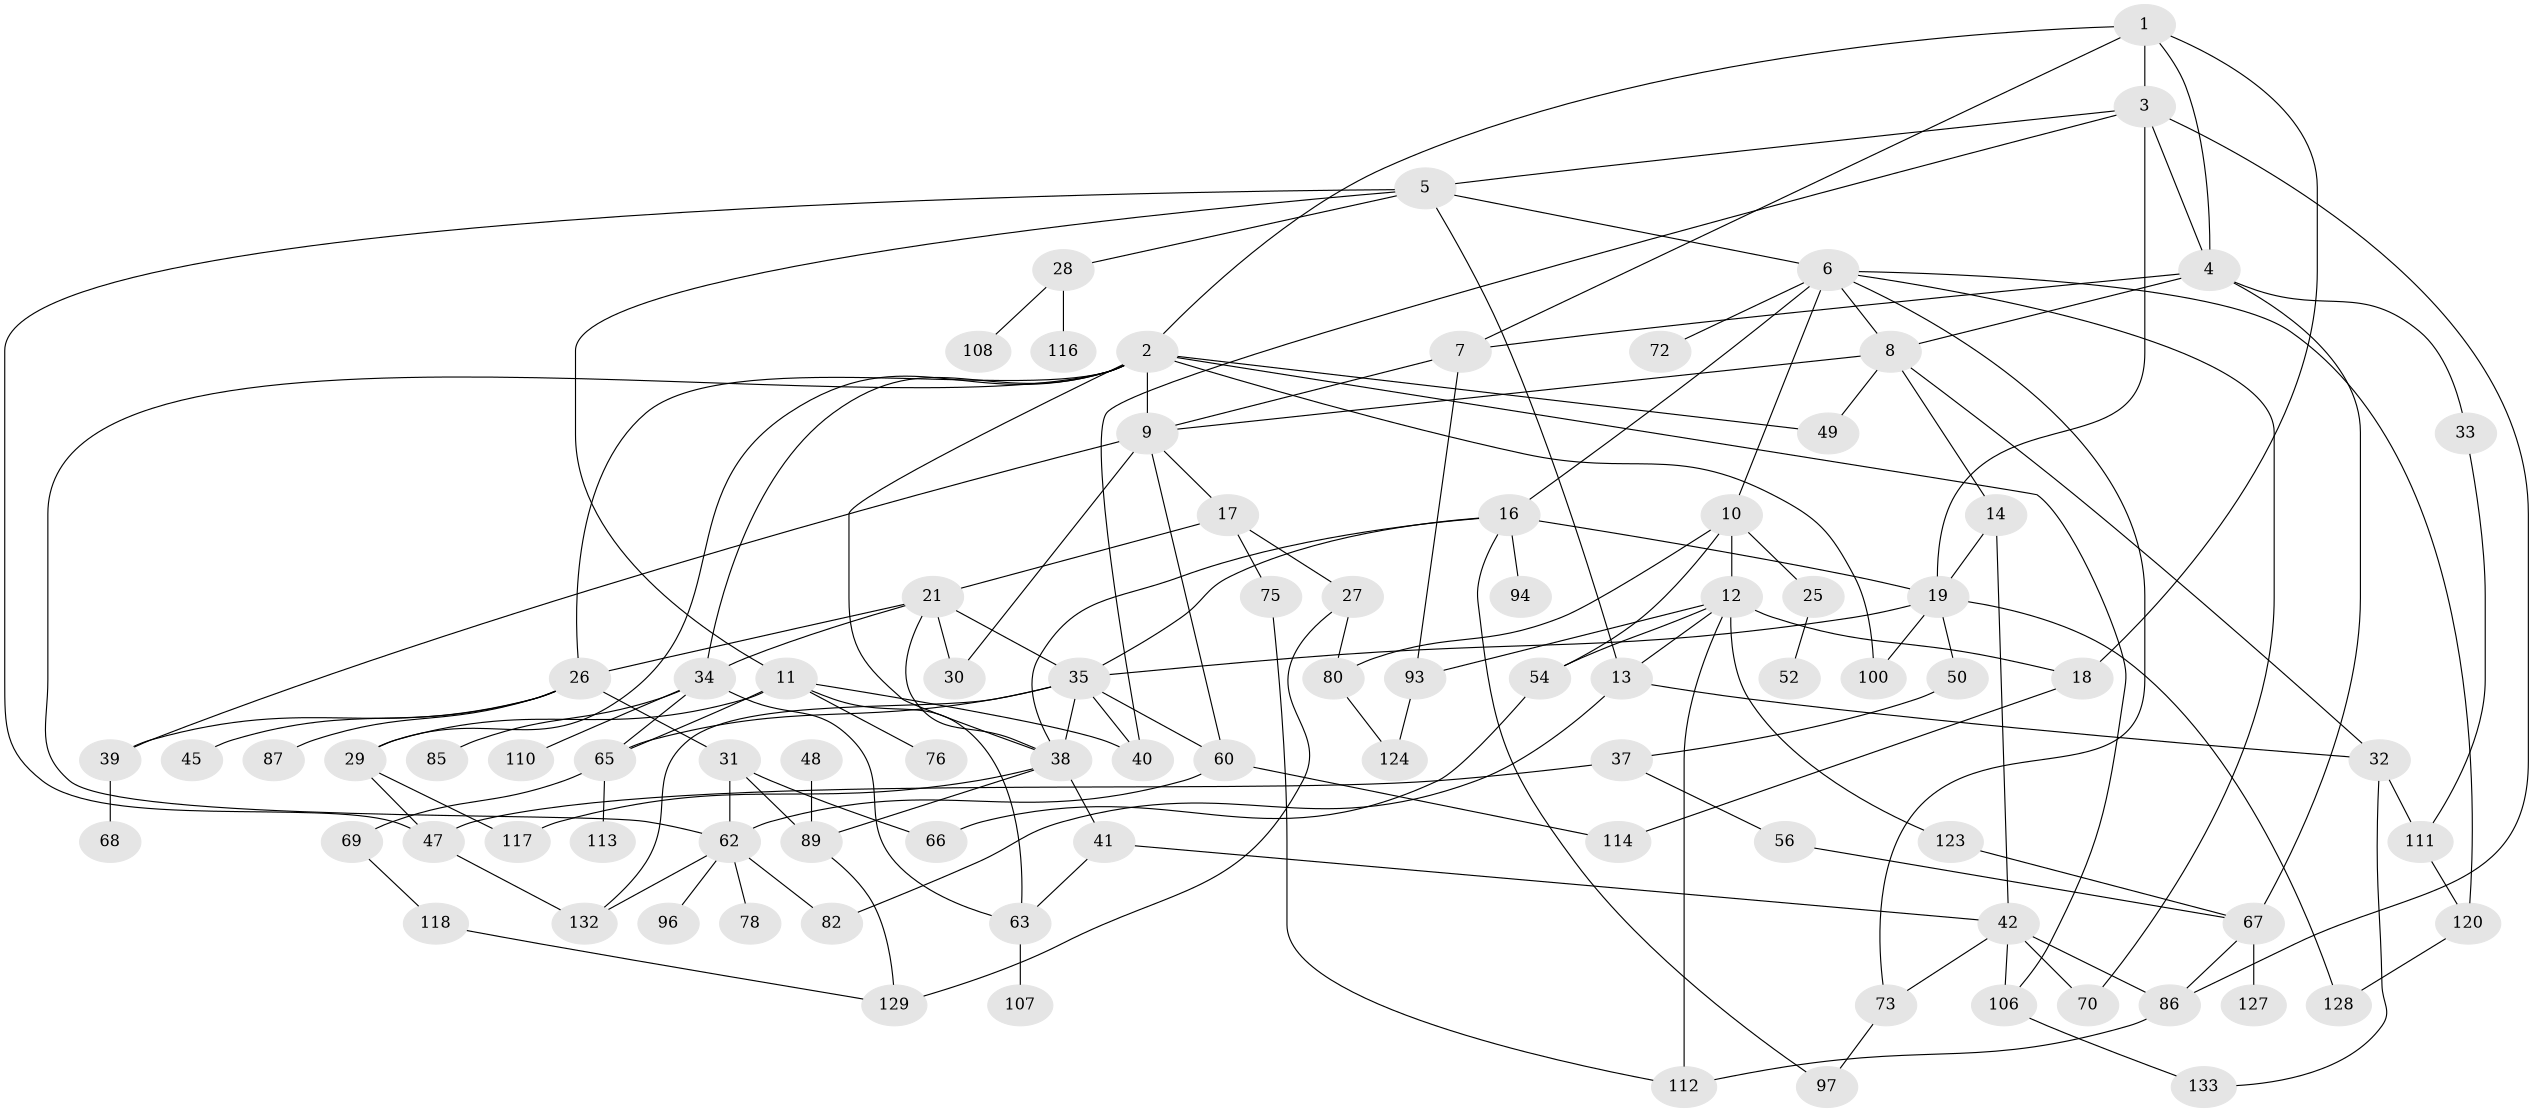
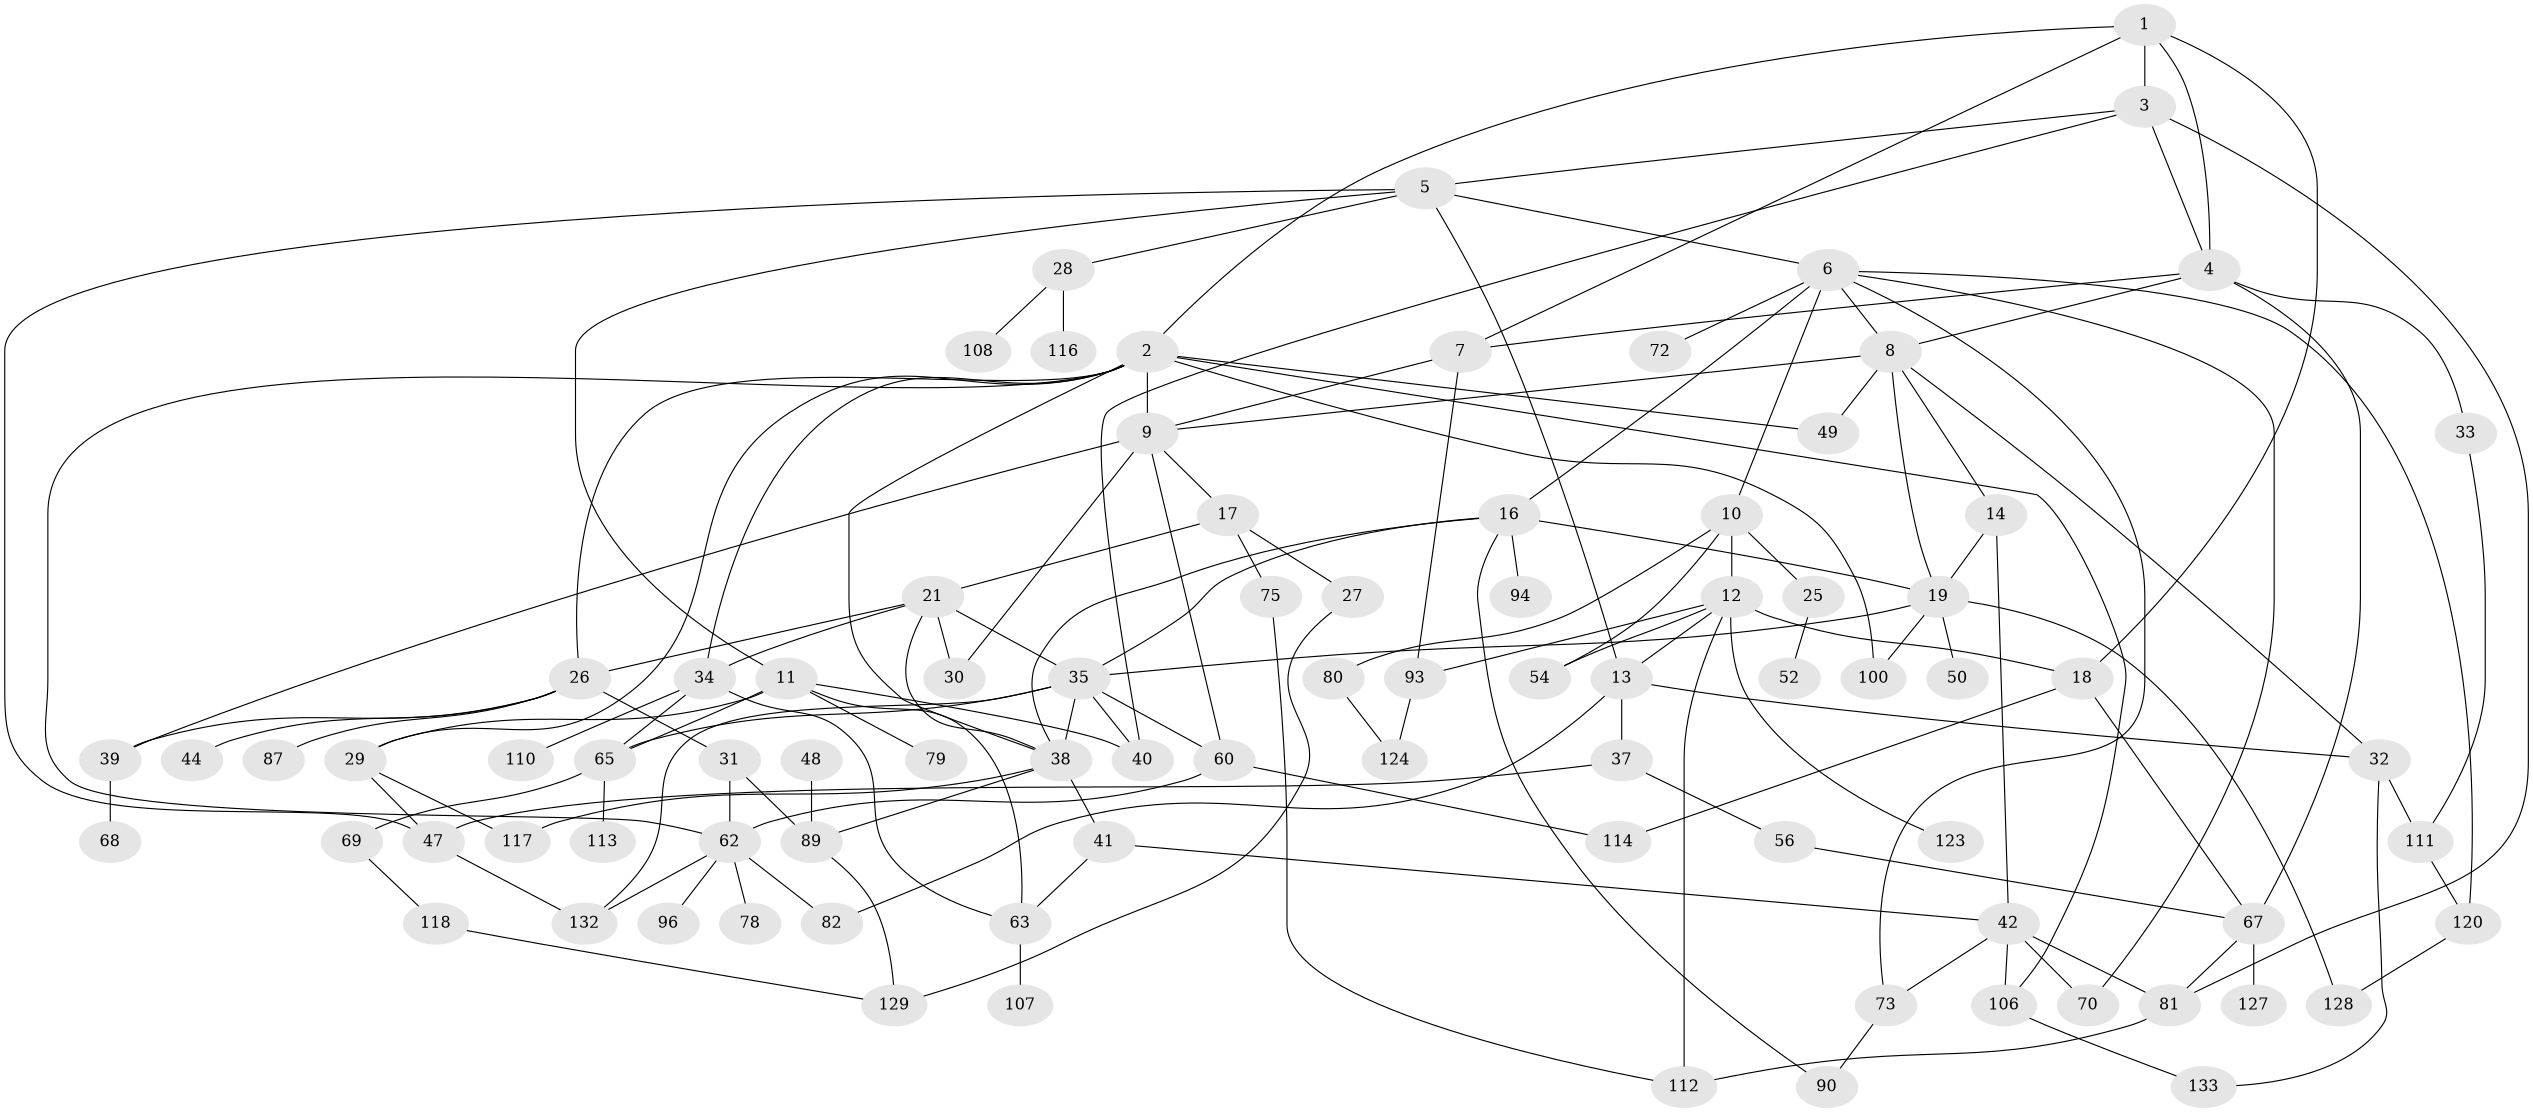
(2125, 404) -> (1907, 481)
(1343, 638) -> none
(1795, 731) -> (1622, 720)
(192, 760) -> (192, 760)
(437, 760) -> none
(936, 760) -> (936, 760)
(936, 842) -> none
(2103, 883) -> (2168, 801)
(2170, 1005) -> (2170, 1005)
(1827, 1087) -> (1827, 1087)
